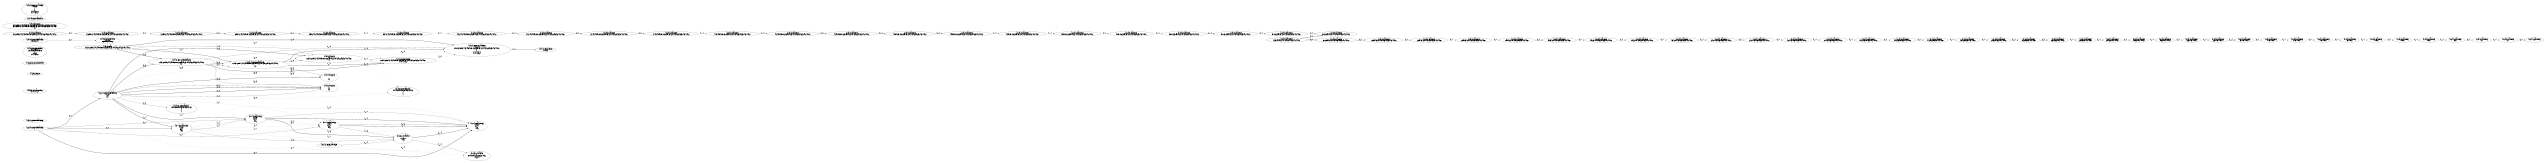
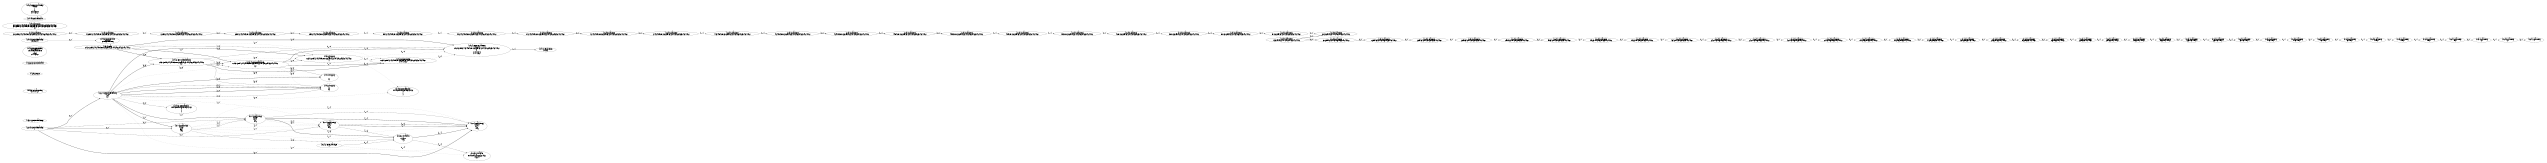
(108, 41) -> (108, 41)
